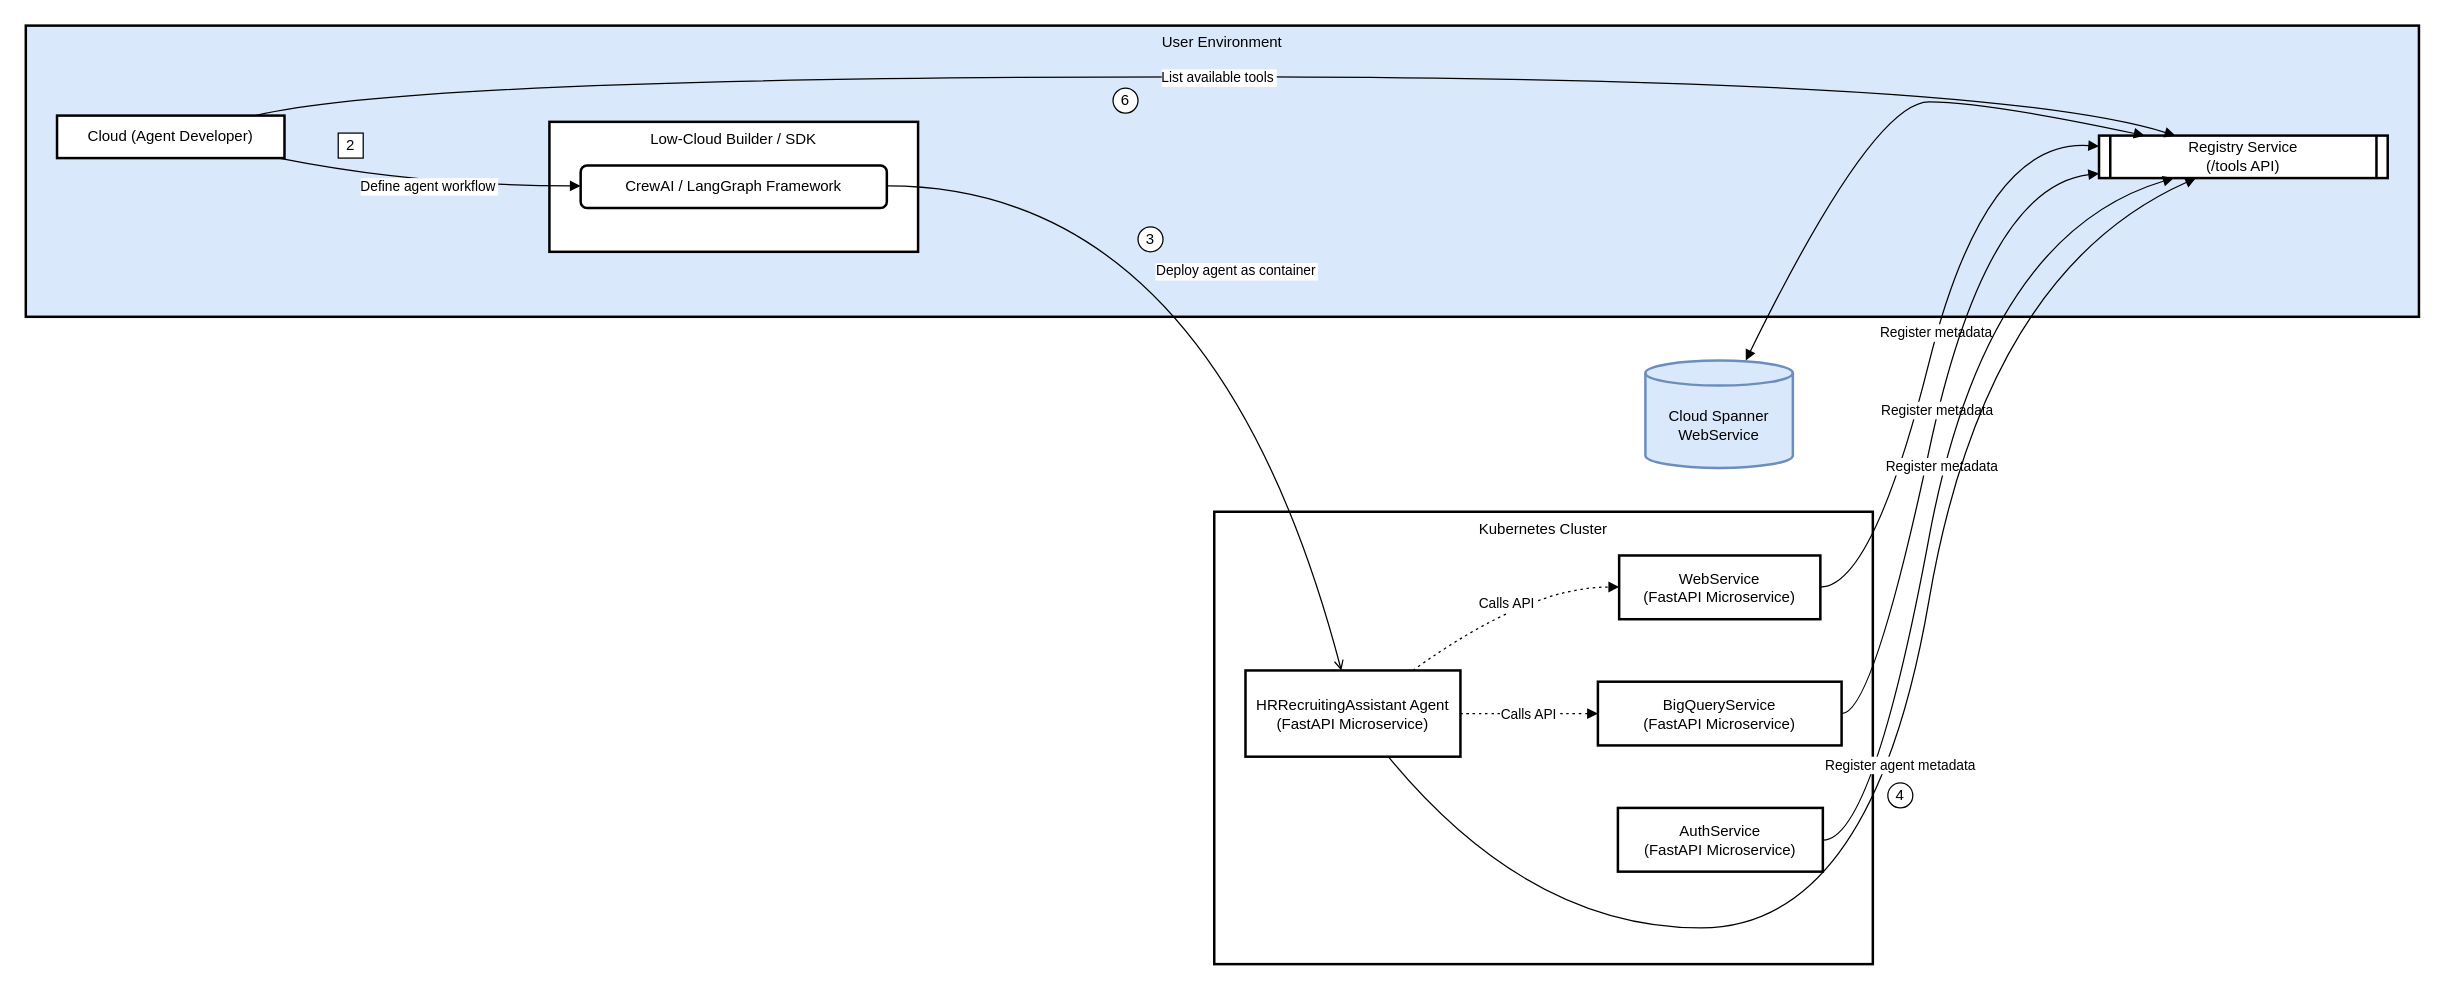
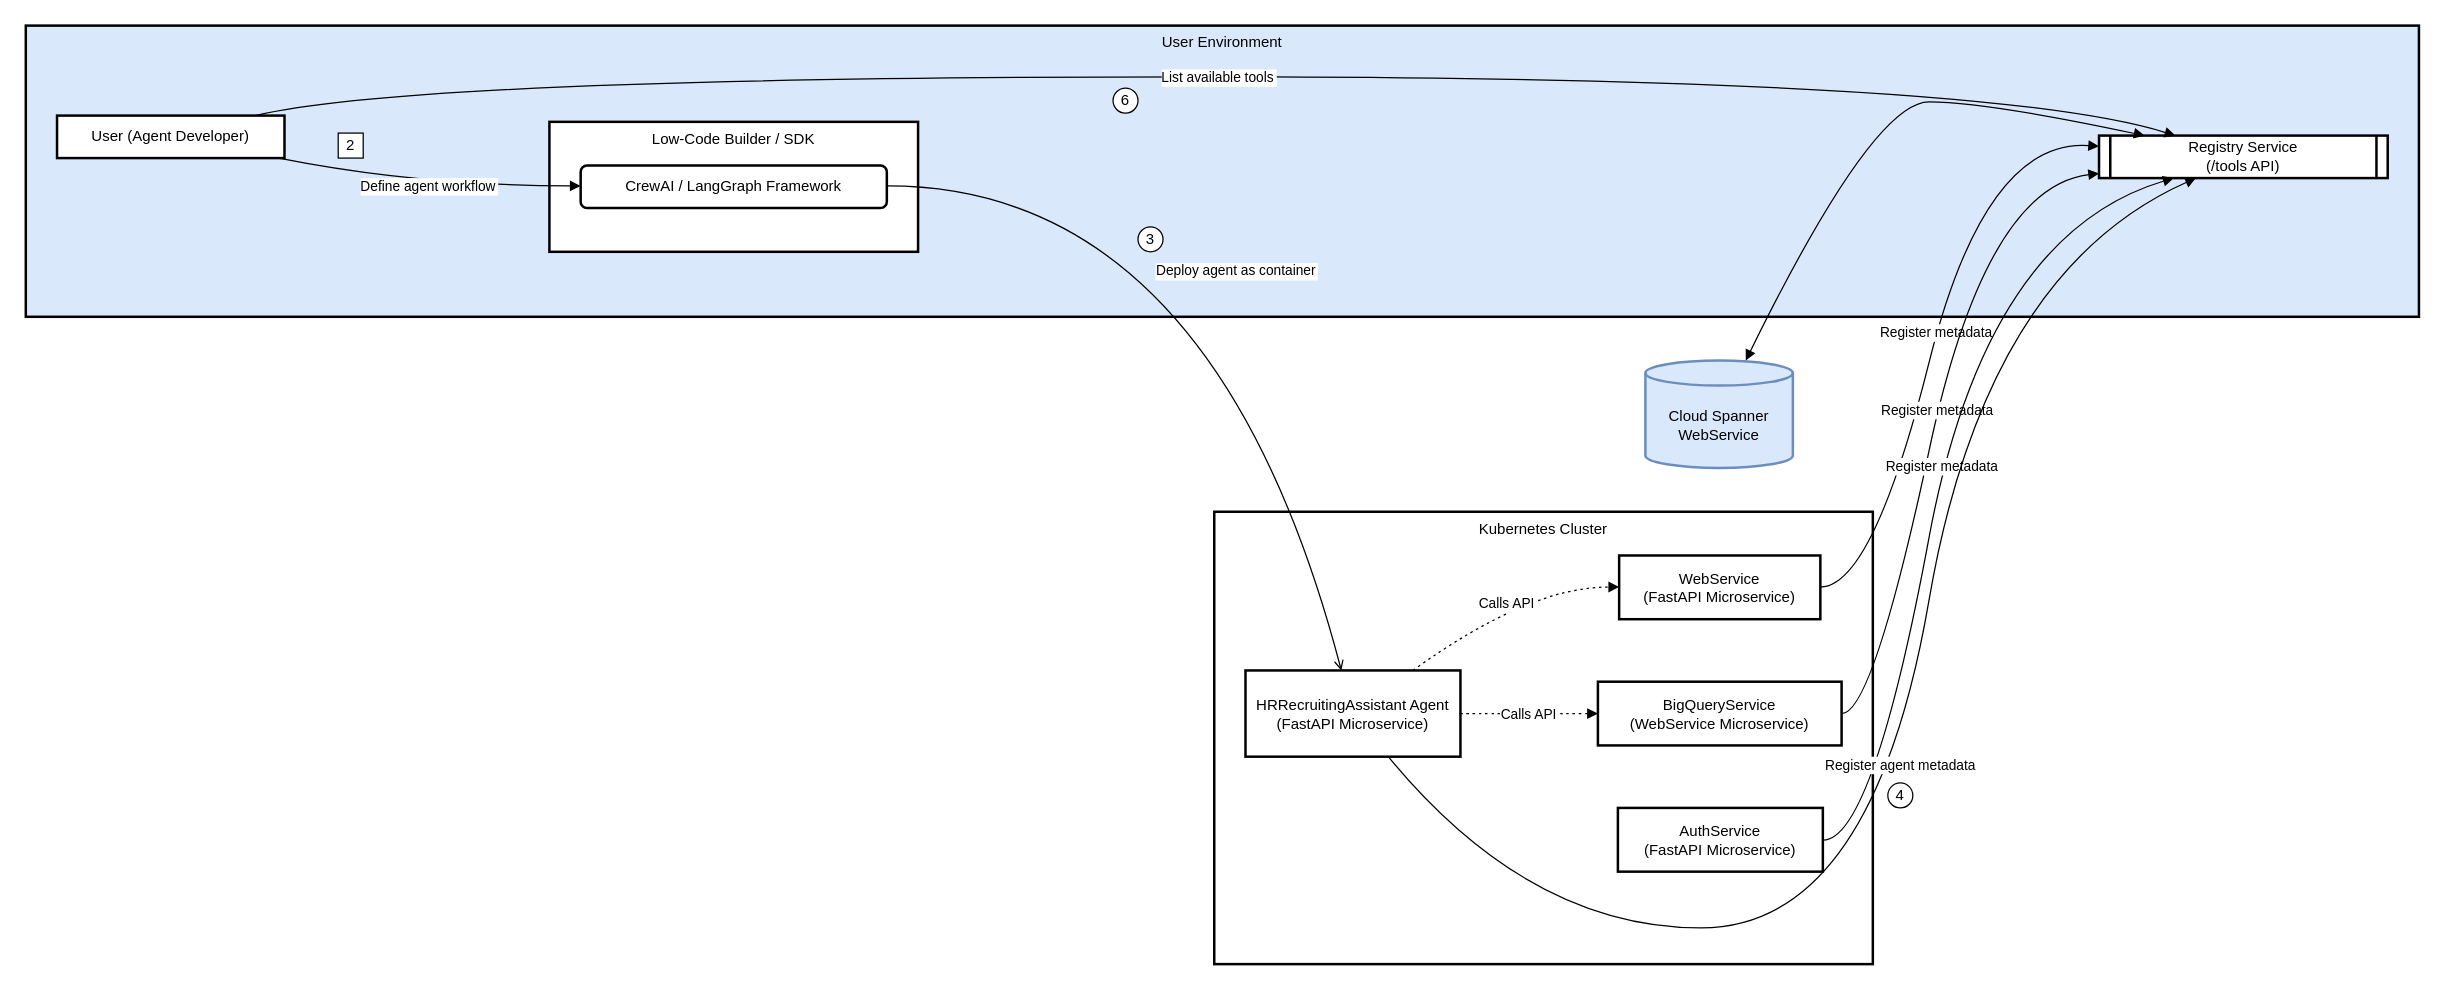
(171, 137) -> (171, 137)
(734, 140) -> (734, 140)
(1720, 714) -> (1720, 714)
